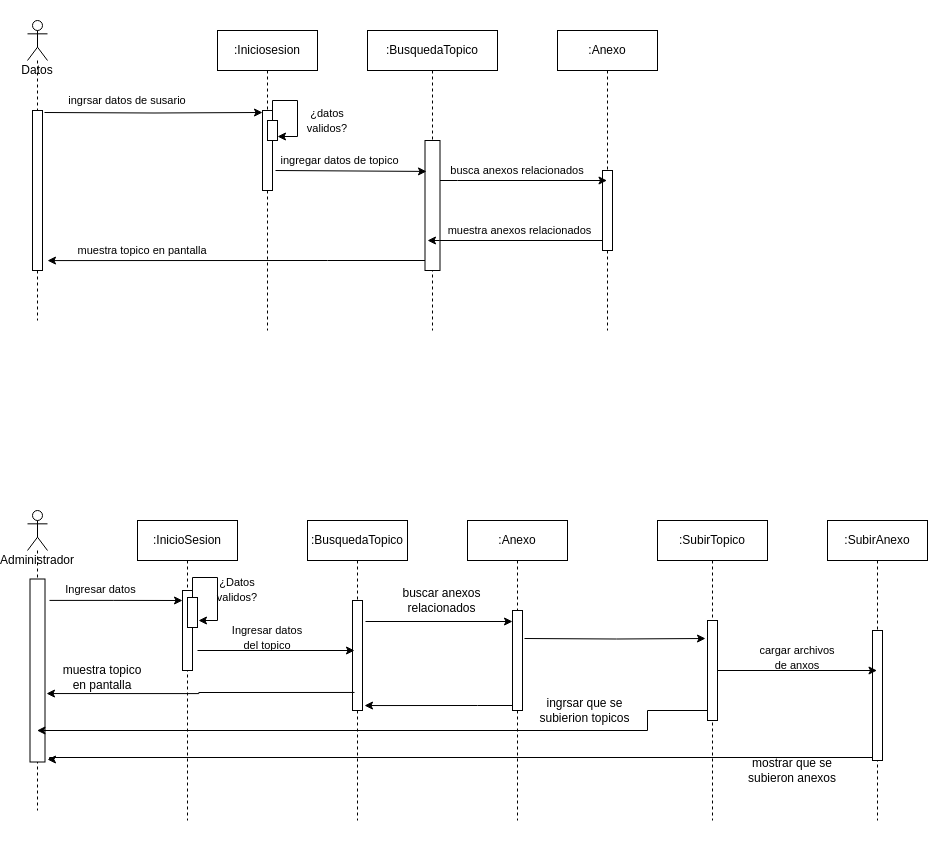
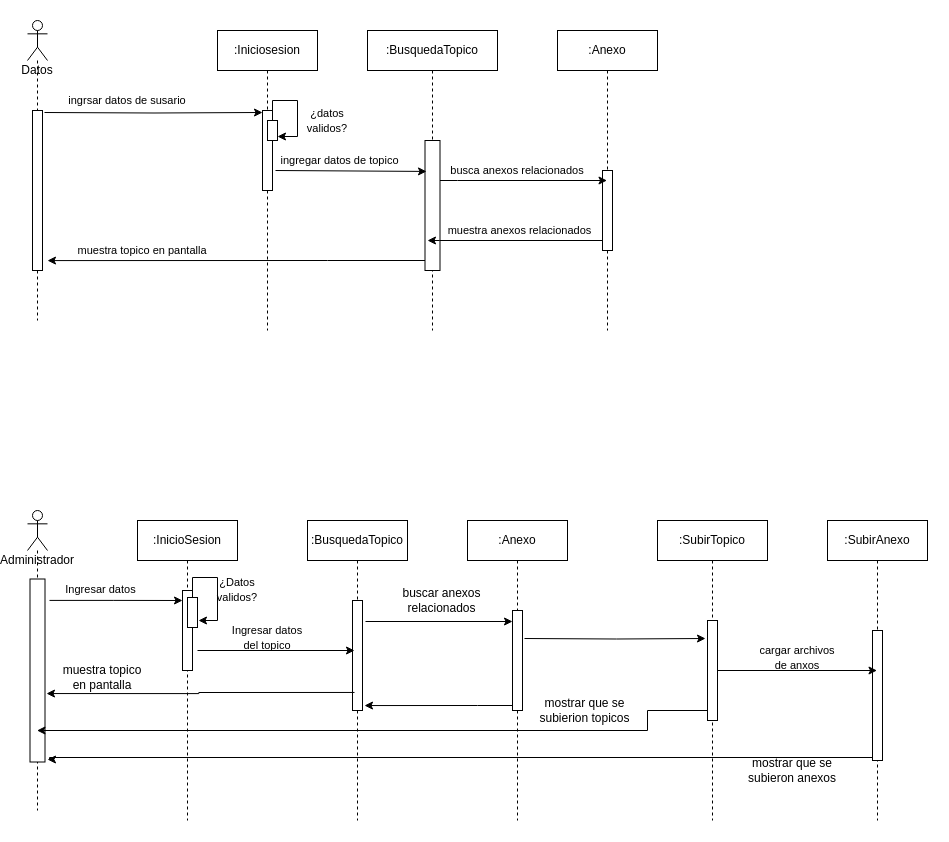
(585, 711) -> (585, 711)
